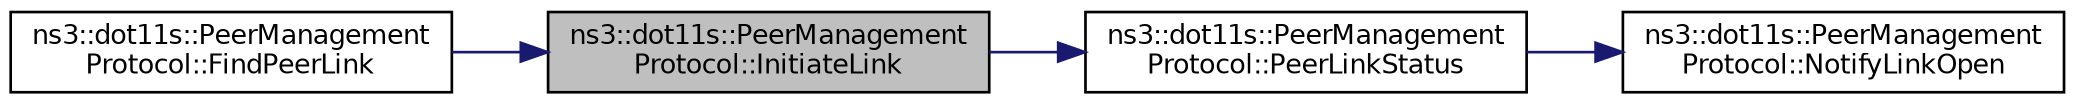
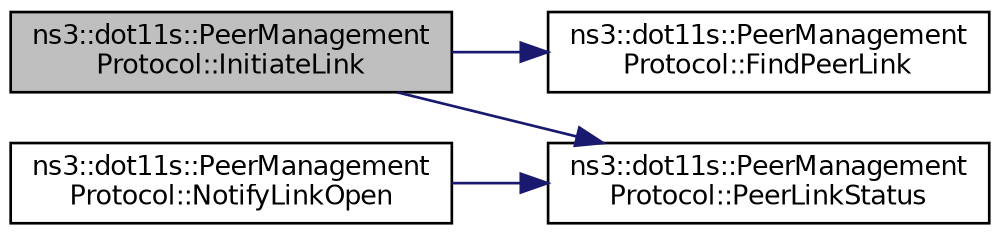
(486, 52) -> (486, 52)
(1561, 52) -> (486, 183)
